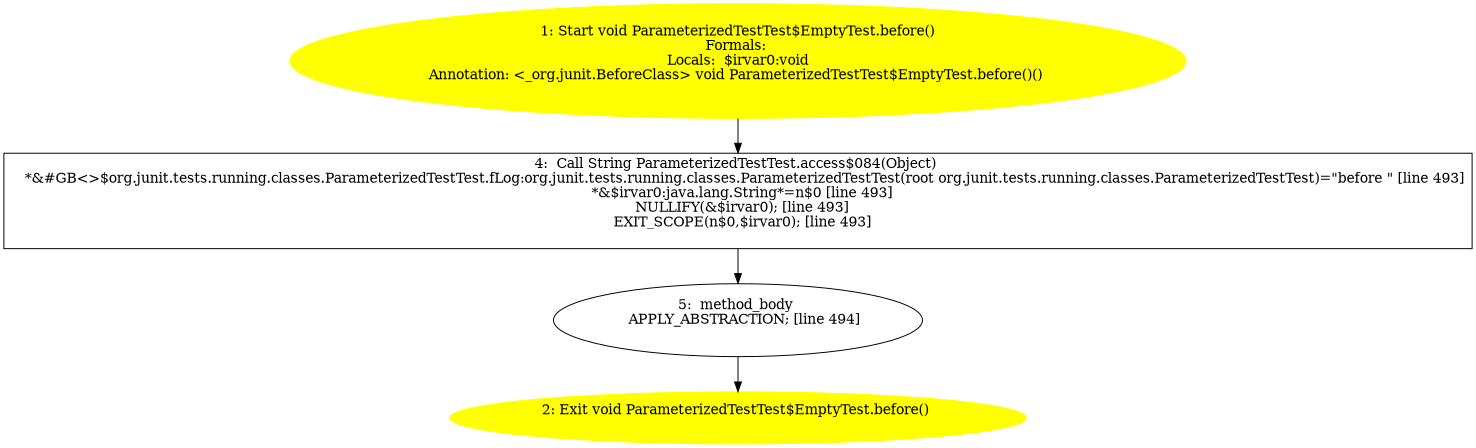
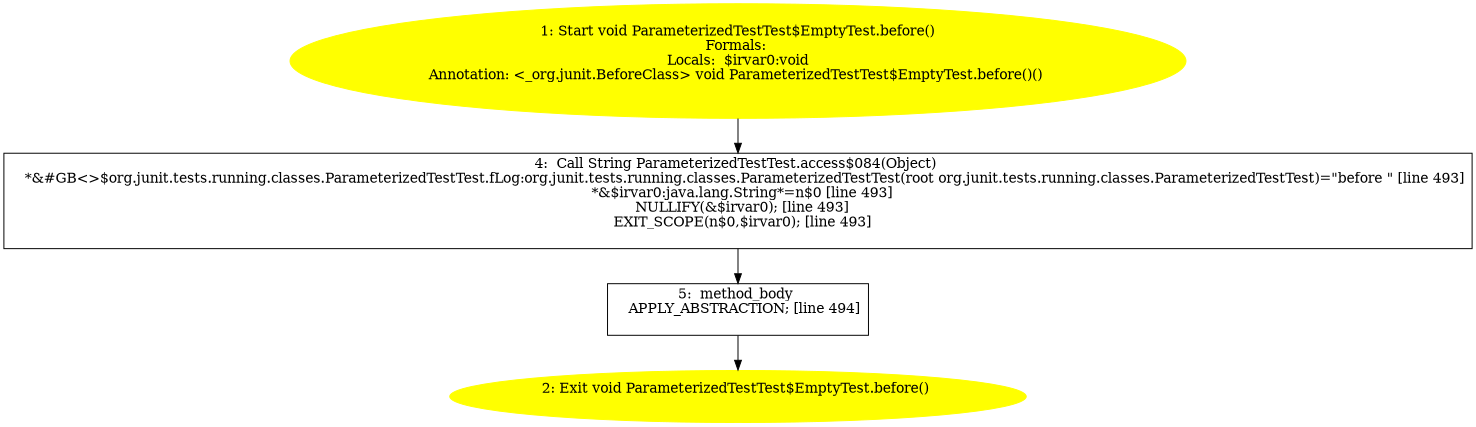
(738, 320) -> (738, 309)
